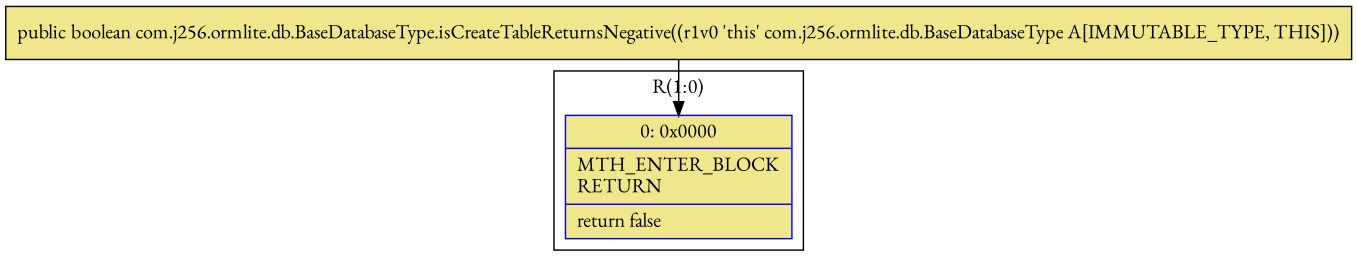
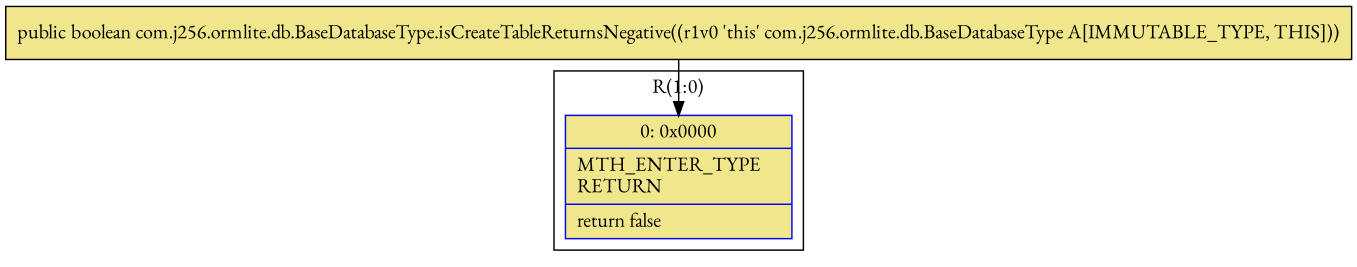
(679, 165) -> (669, 165)
